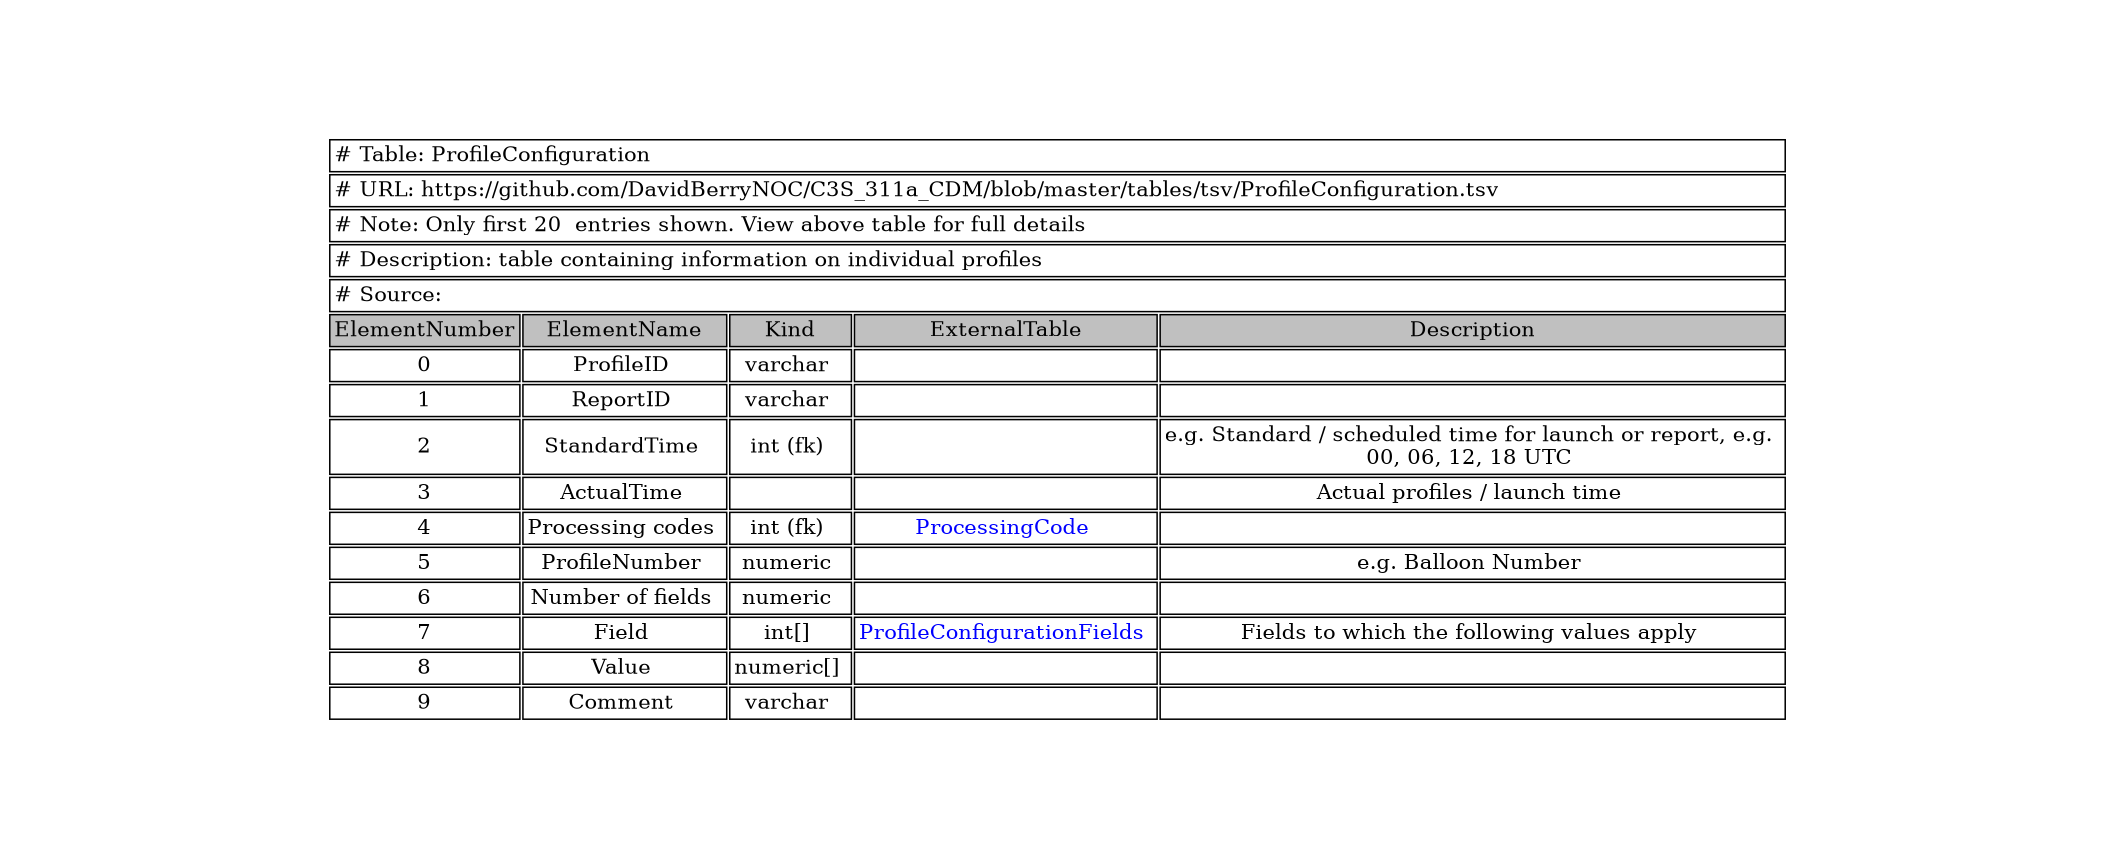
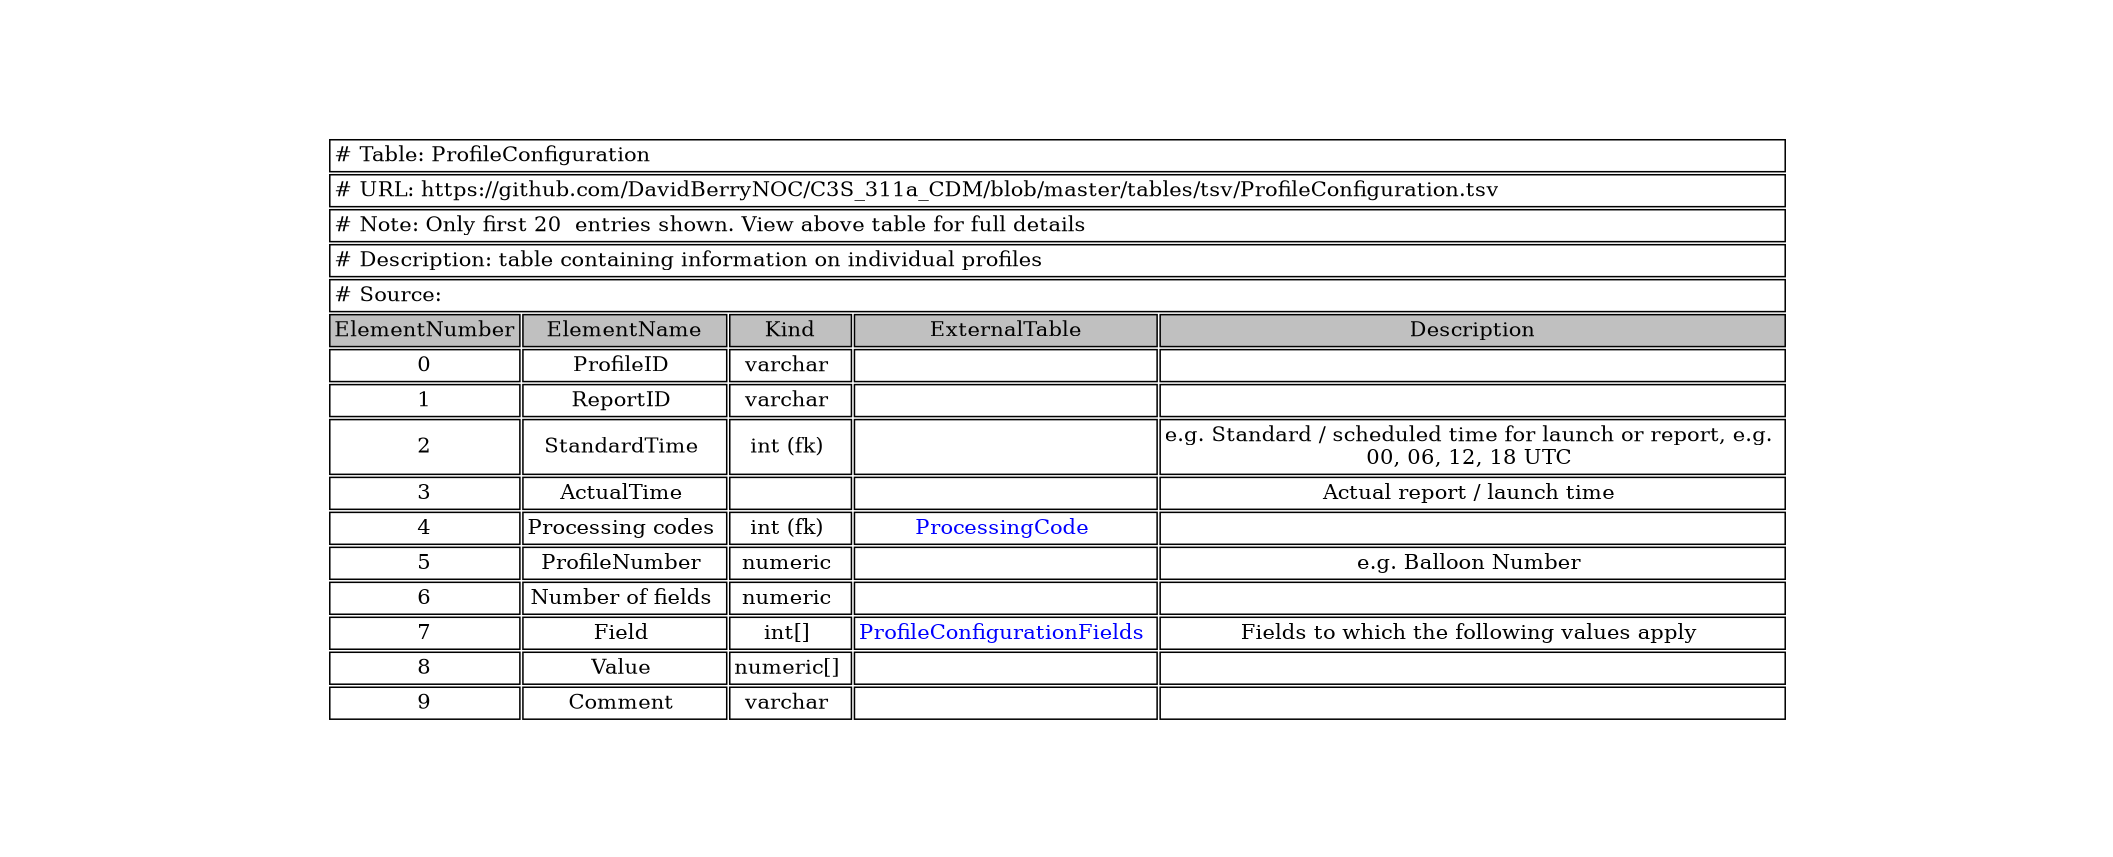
(1473, 493) -> (1473, 493)
